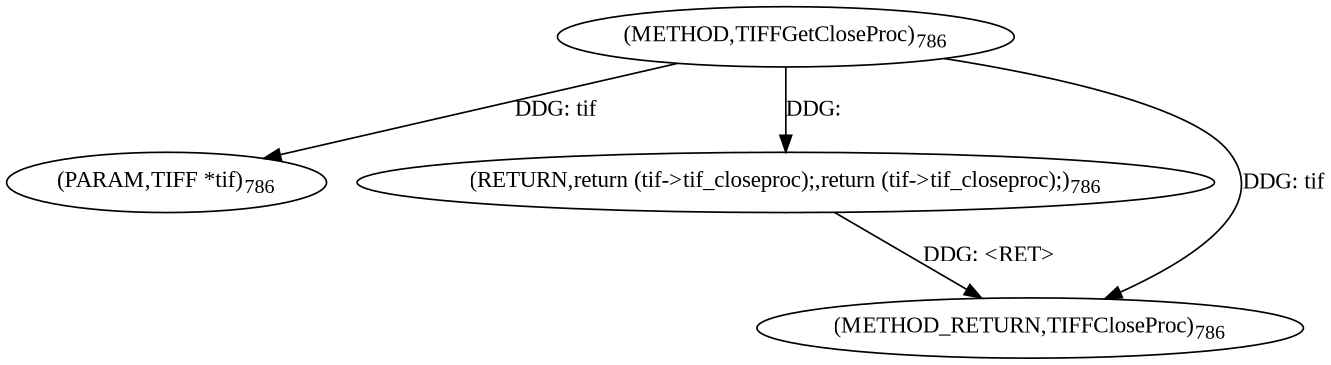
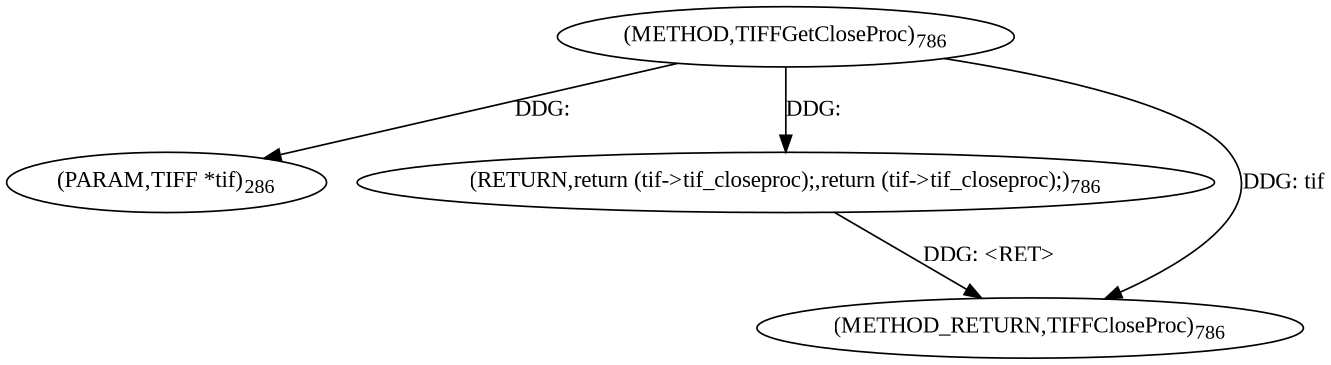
(556, 110) -> (546, 110)
(260, 180) -> (260, 180)
